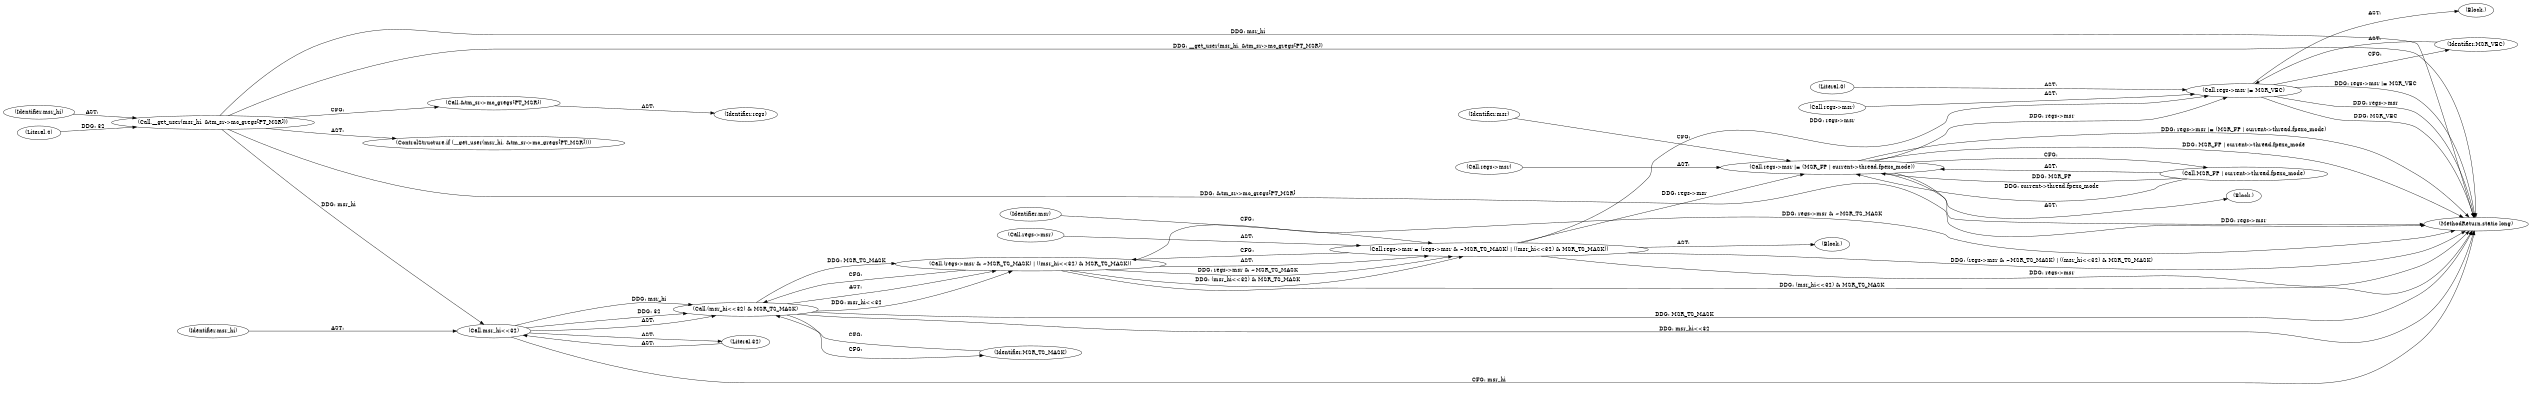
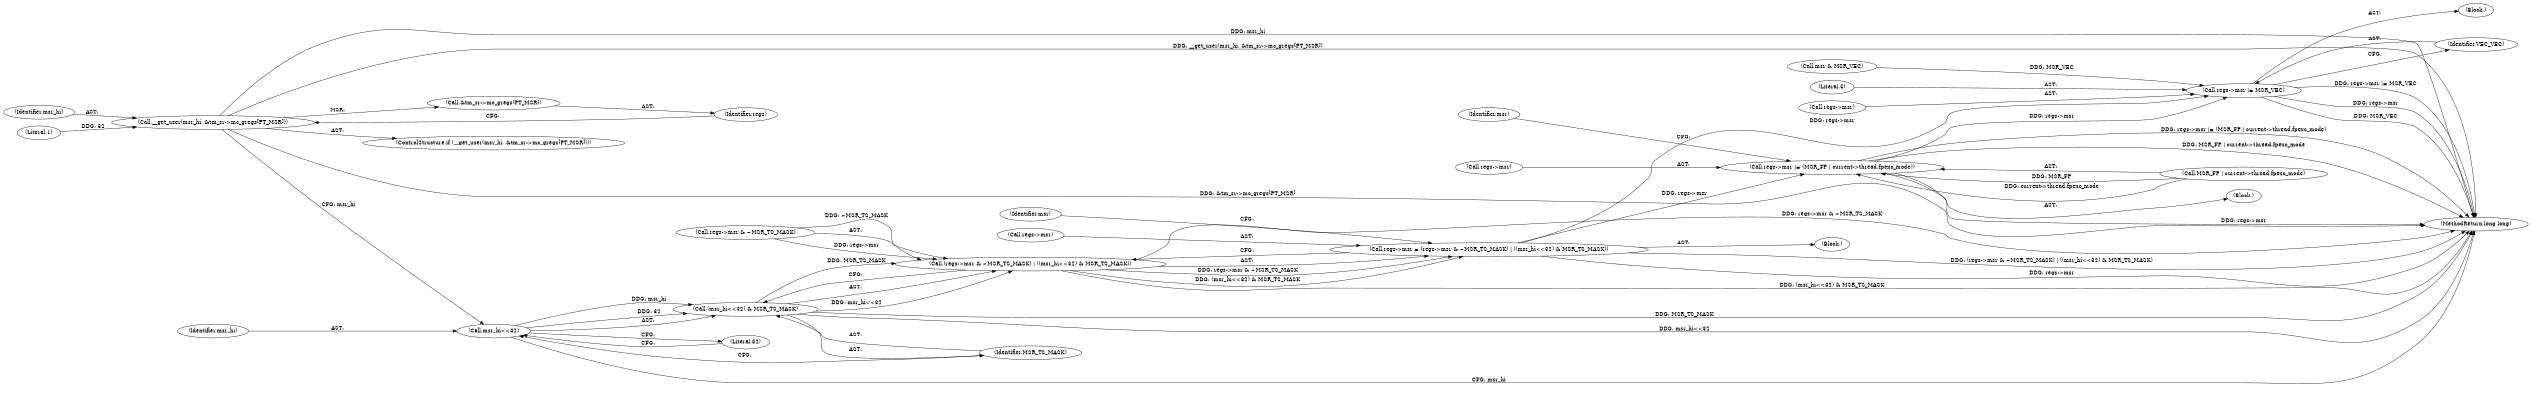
(2476, 45) -> (2476, 45)
none -> (1832, 67)
(1832, 87) -> (1832, 87)
(339, 110) -> (339, 110)
none -> (516, 121)
(39, 133) -> (39, 133)
(2055, 158) -> none
(339, 205) -> (339, 205)
(2476, 224) -> (2476, 224)
none -> (746, 233)
(649, 335) -> (649, 335)
(857, 335) -> (857, 335)
(649, 343) -> (649, 343)
(857, 350) -> (857, 350)
none -> (753, 362)
